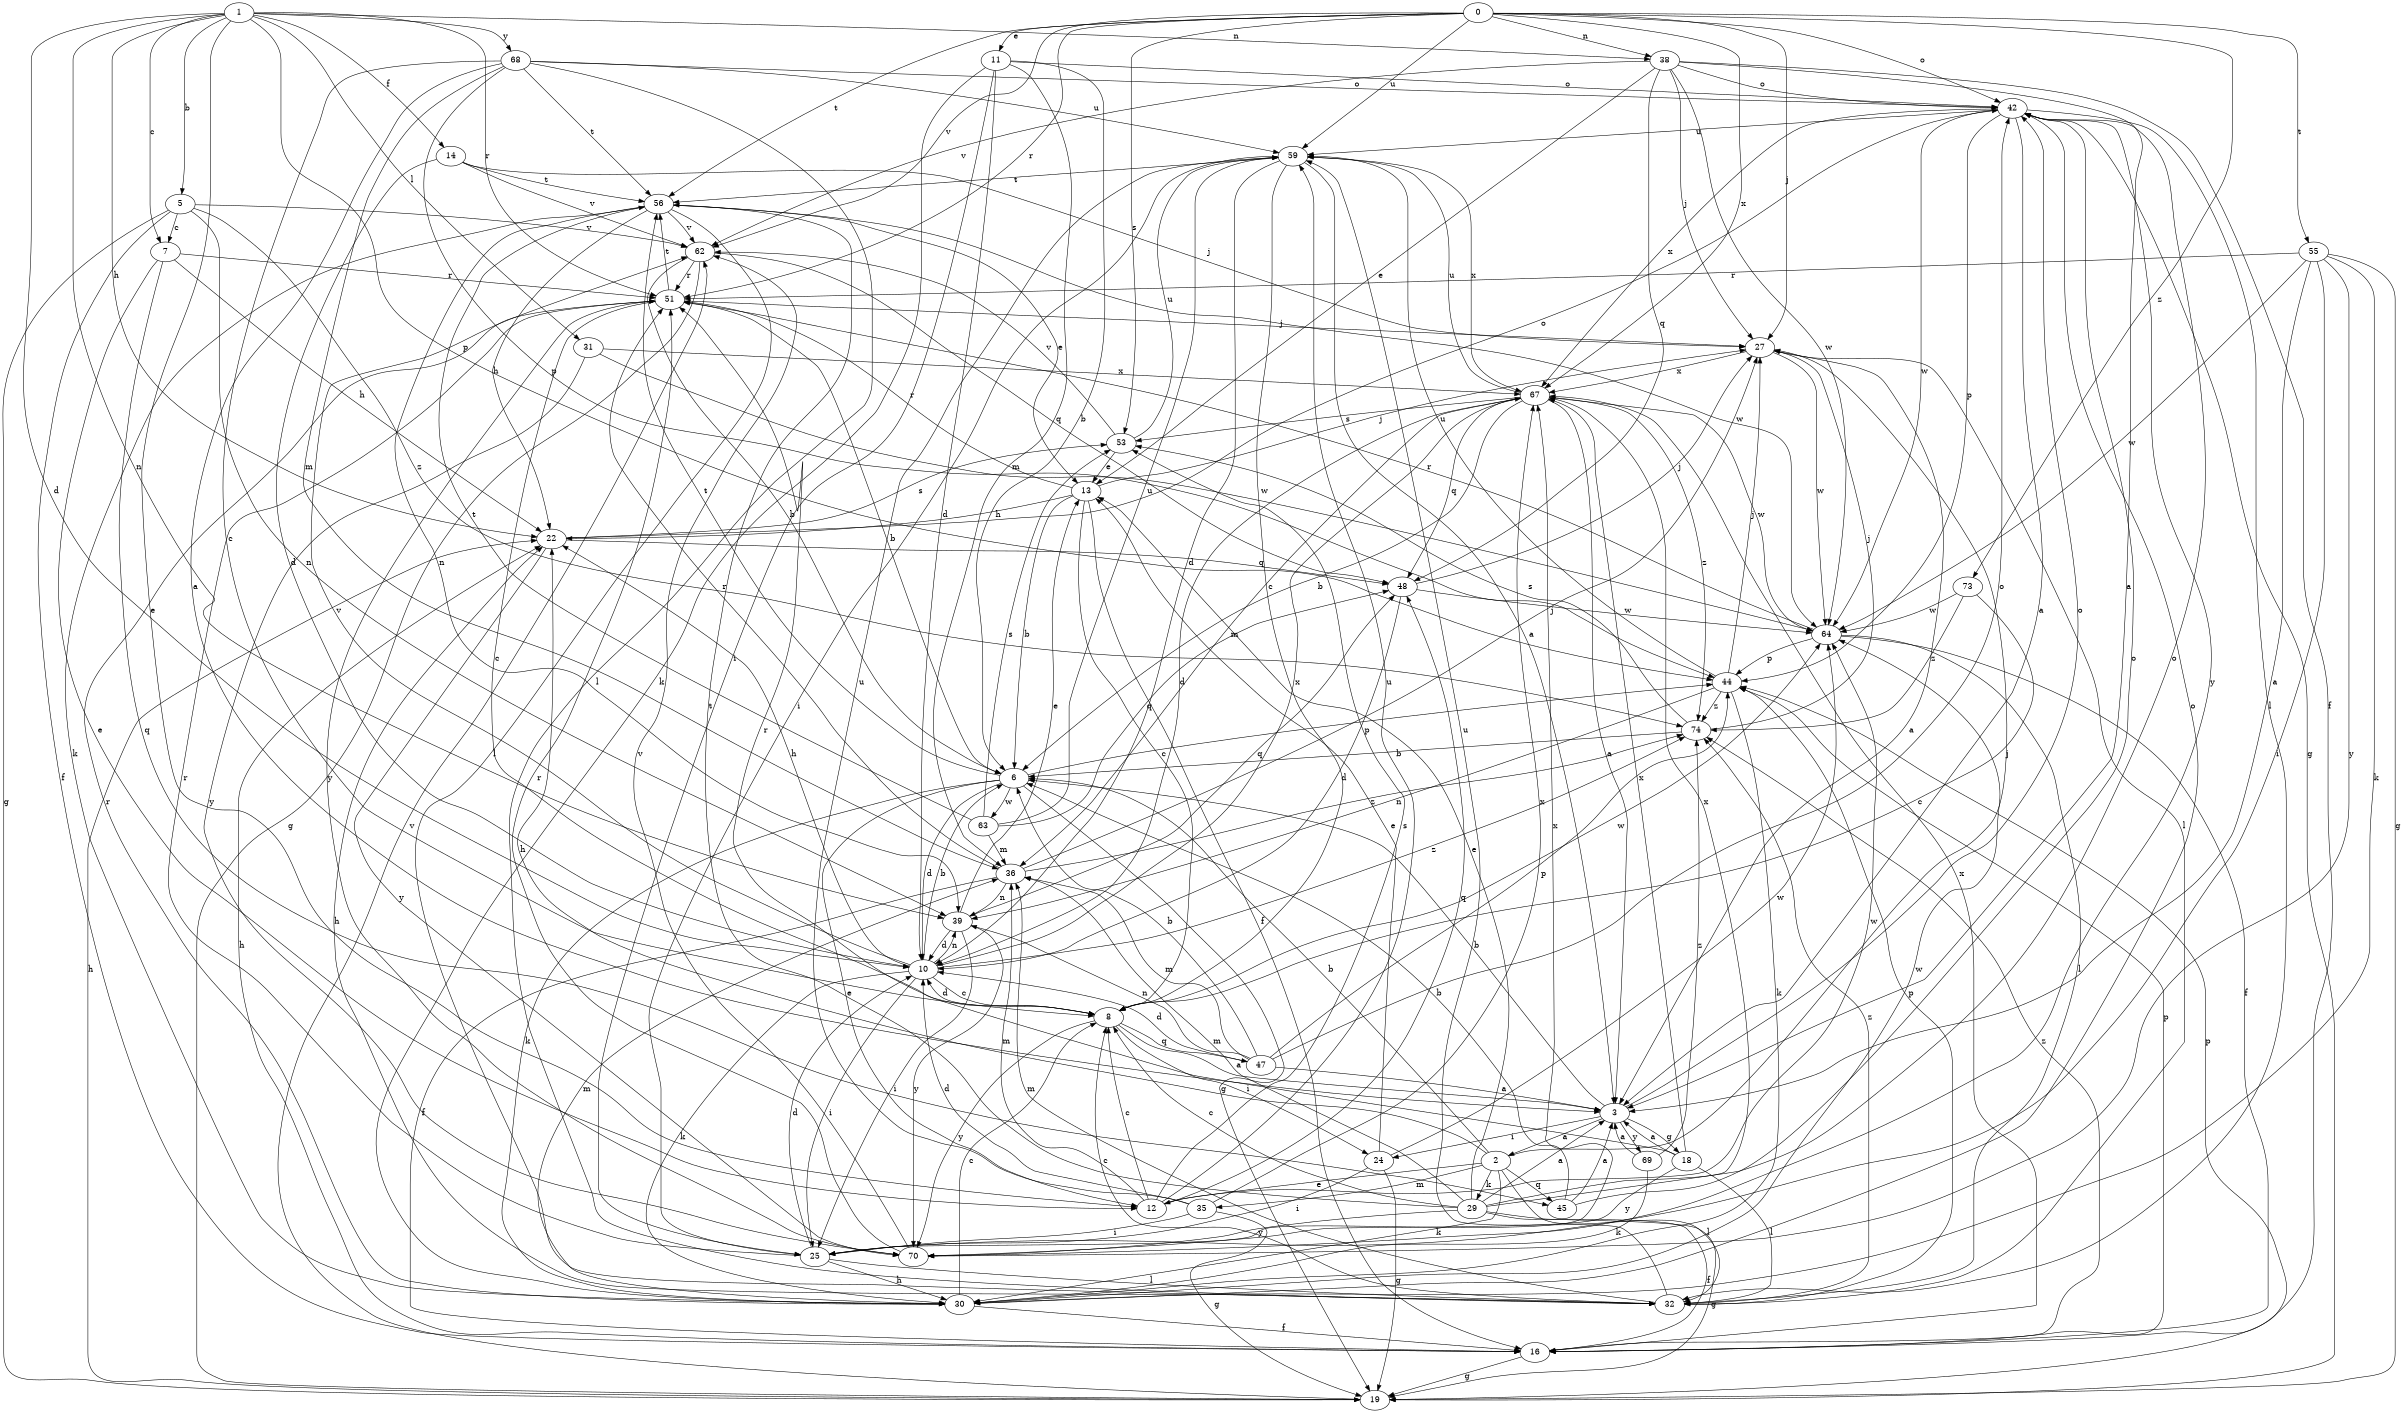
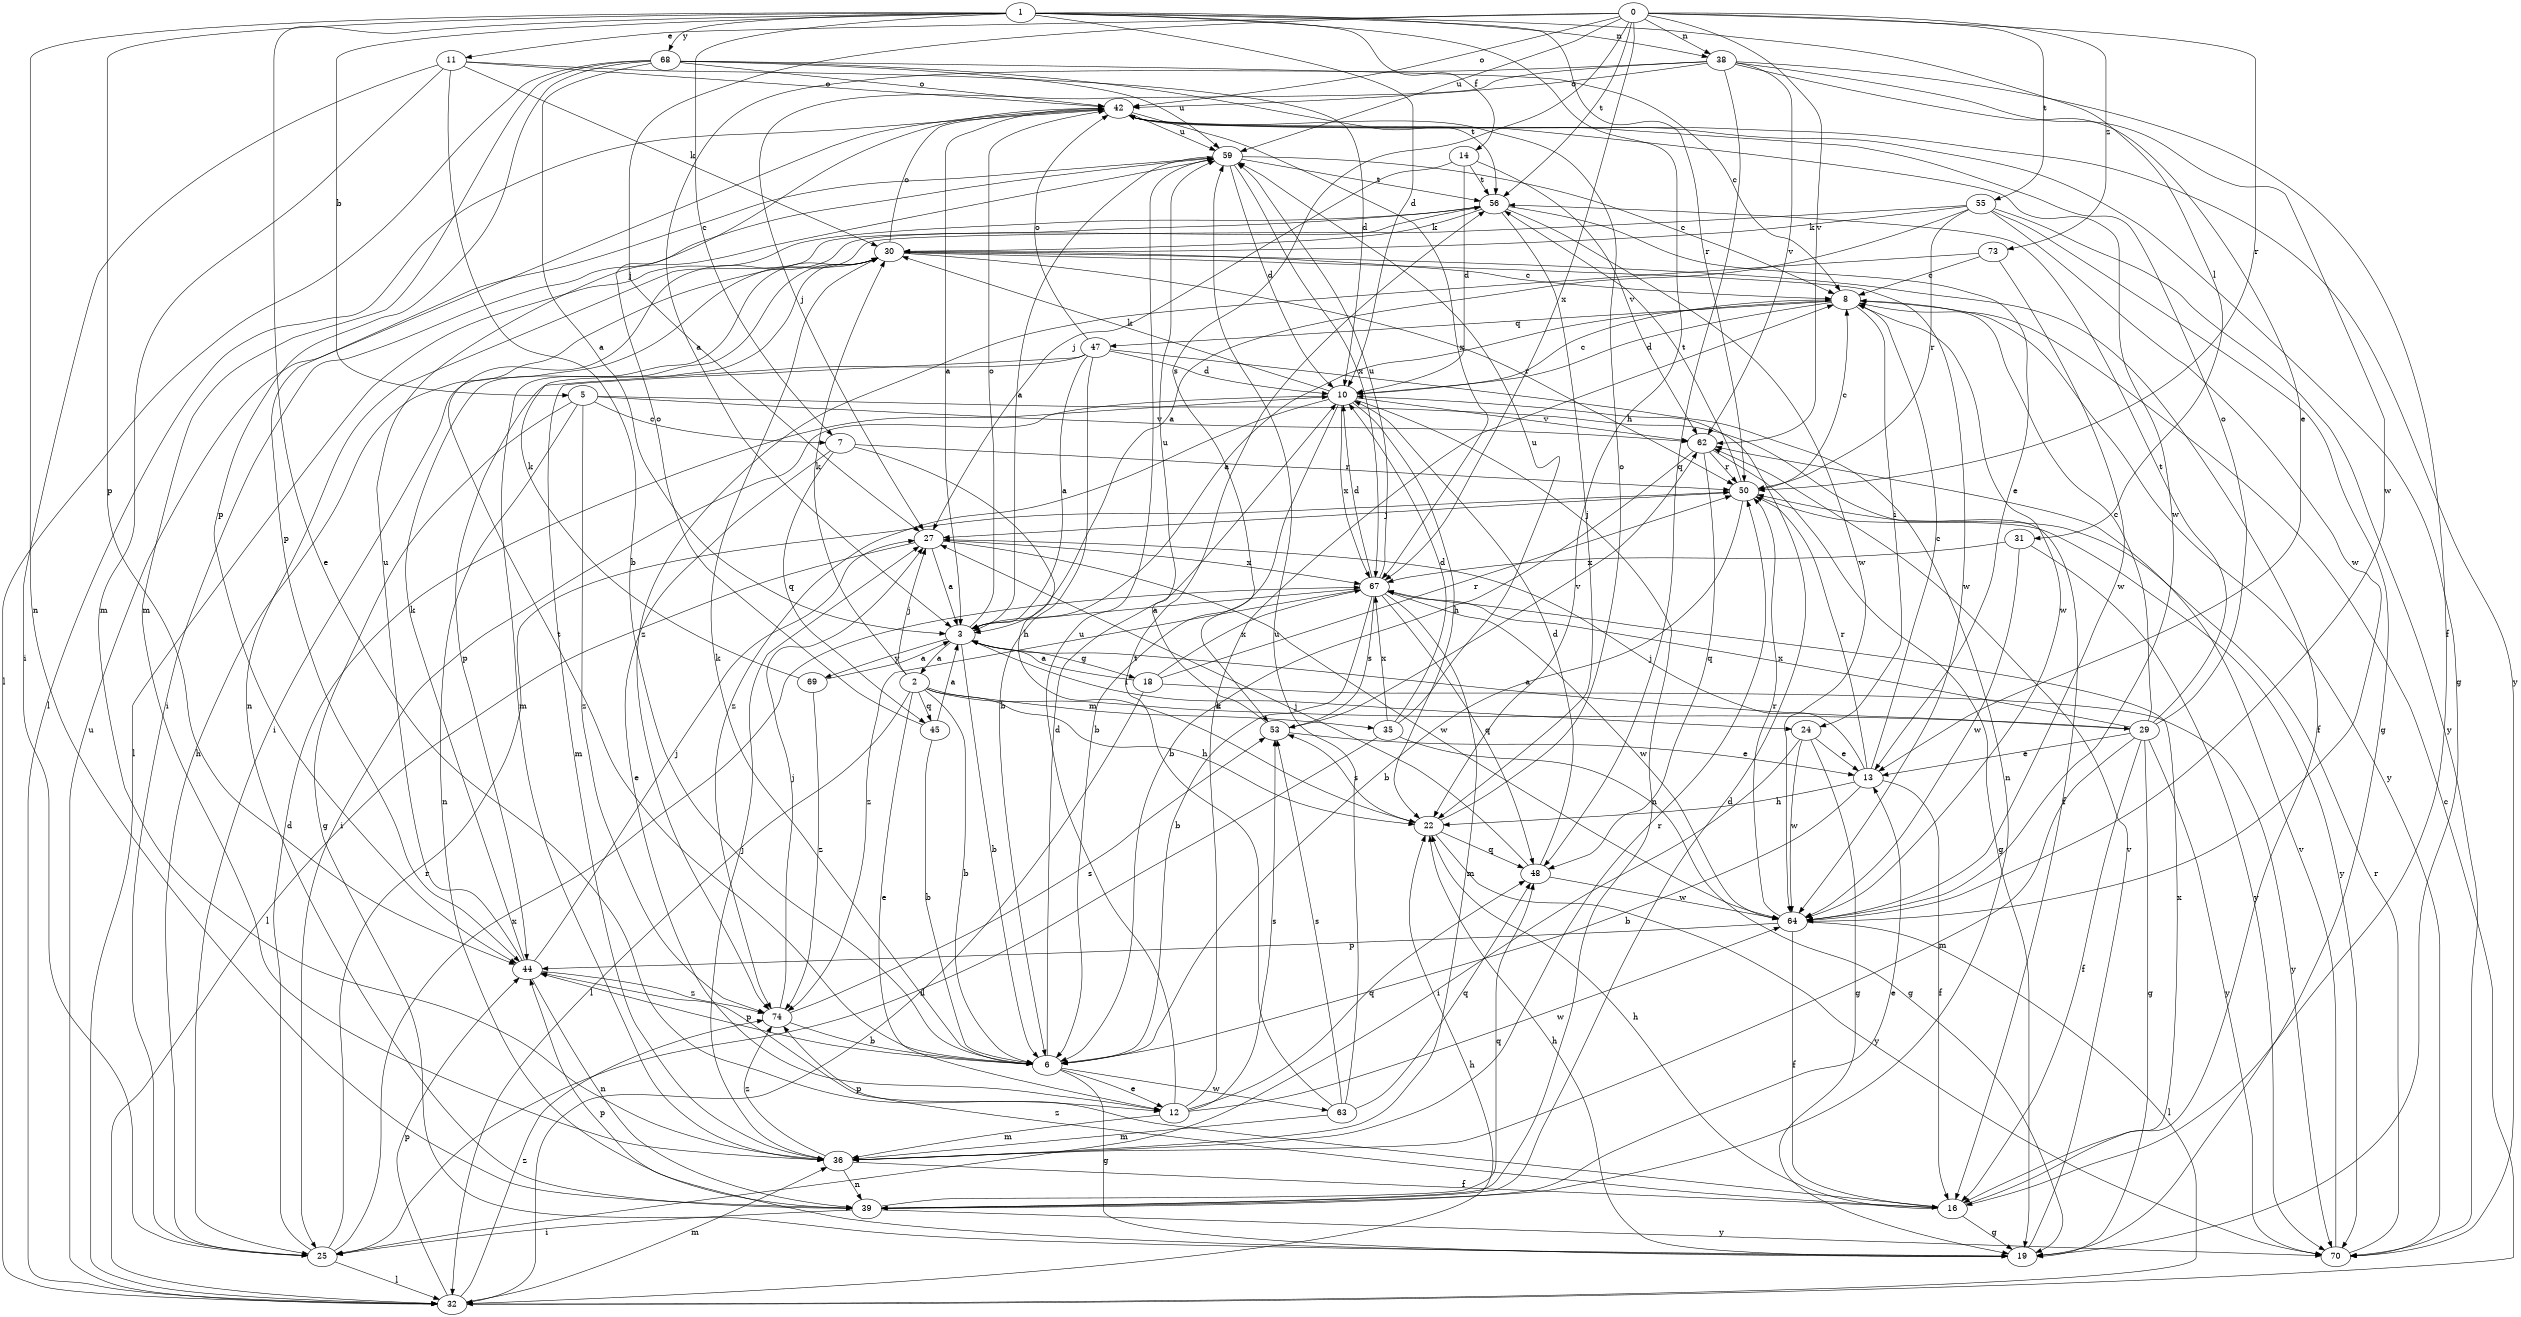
(681, 224) -> none
(670, 300) -> (1744, 491)
(496, 372) -> (1588, 515)
